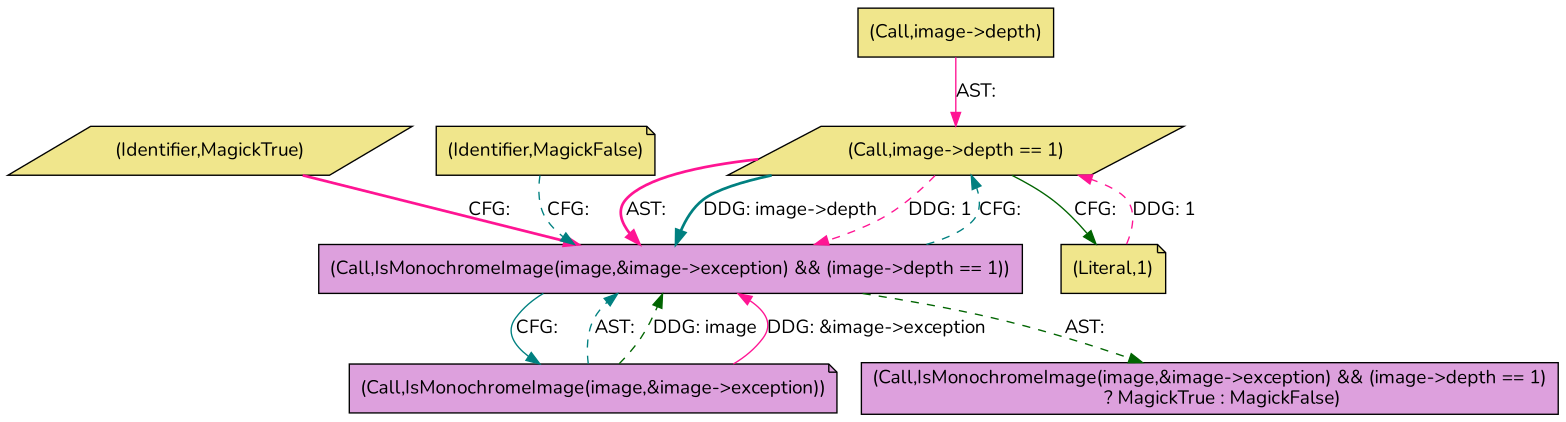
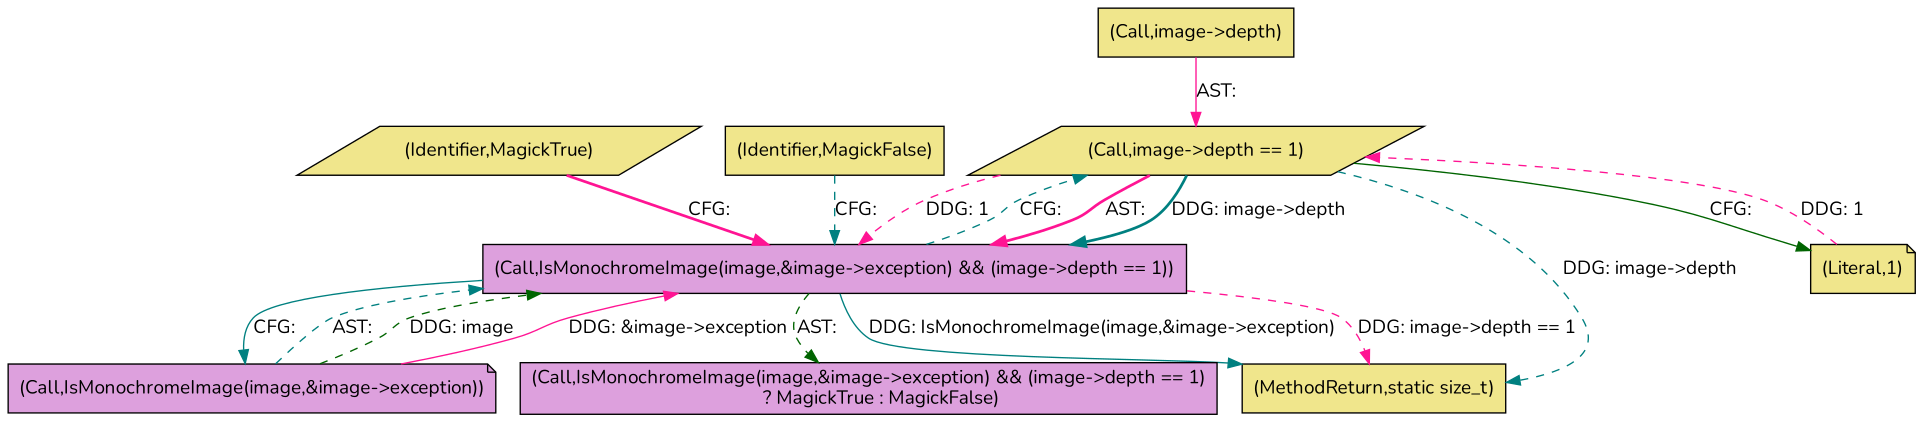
(546, 151) -> (835, 151)
none -> (1374, 388)
